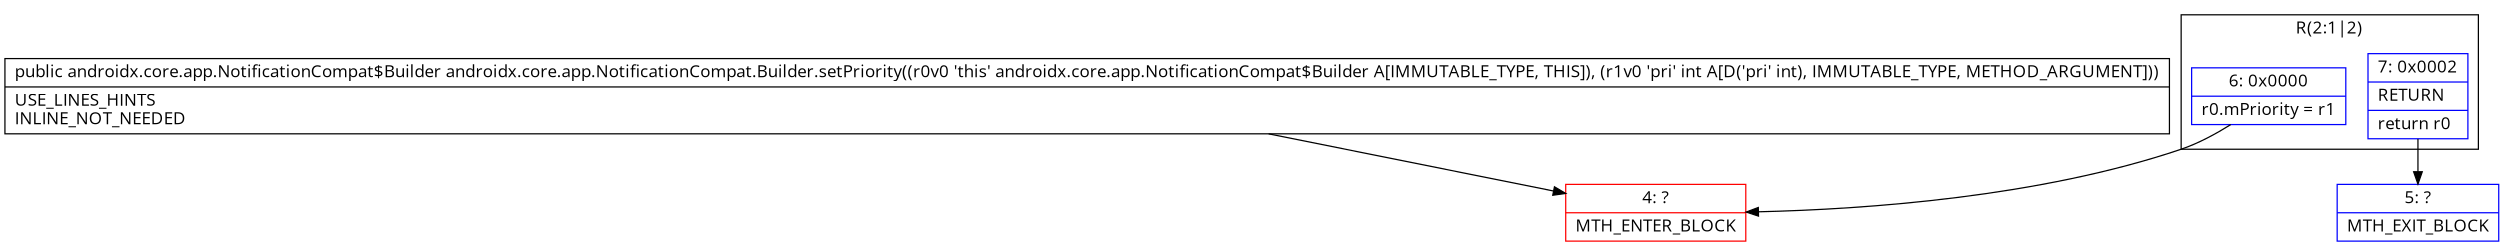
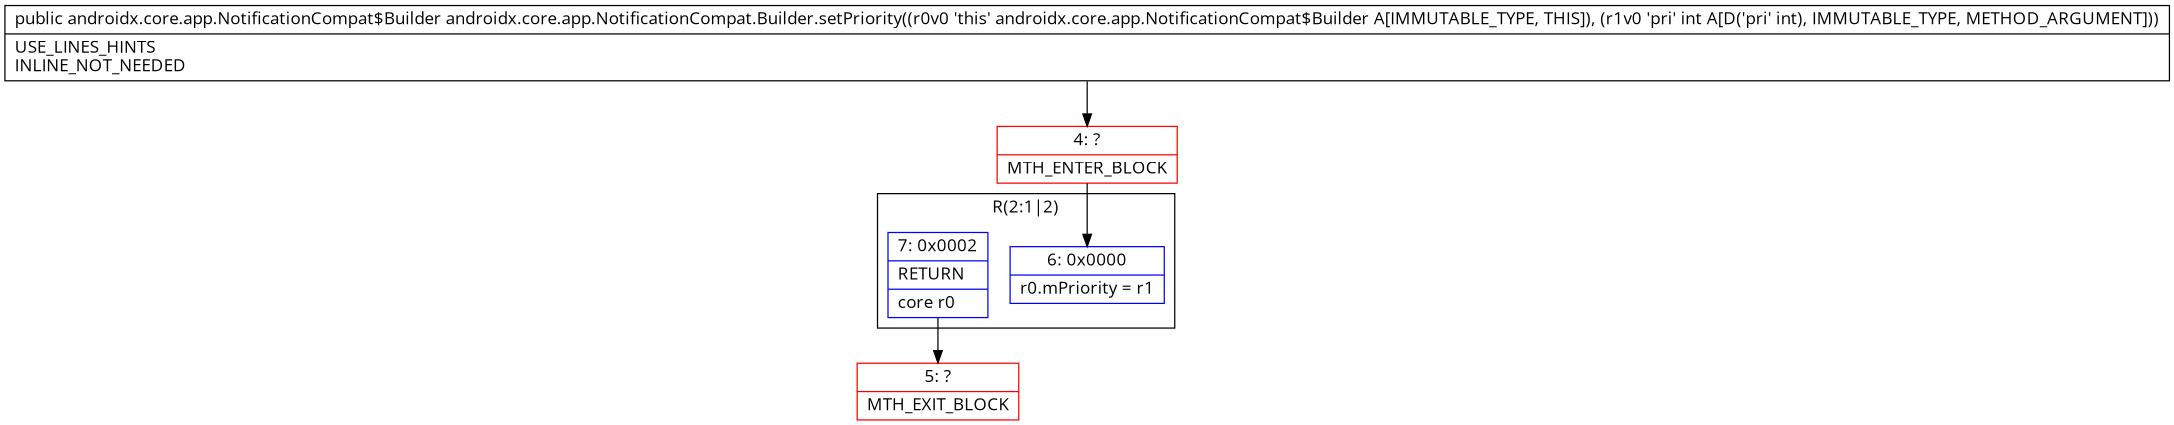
(2415, 124) -> (927, 303)
(2000, 191) -> (1087, 209)
(2418, 213) -> (938, 392)
